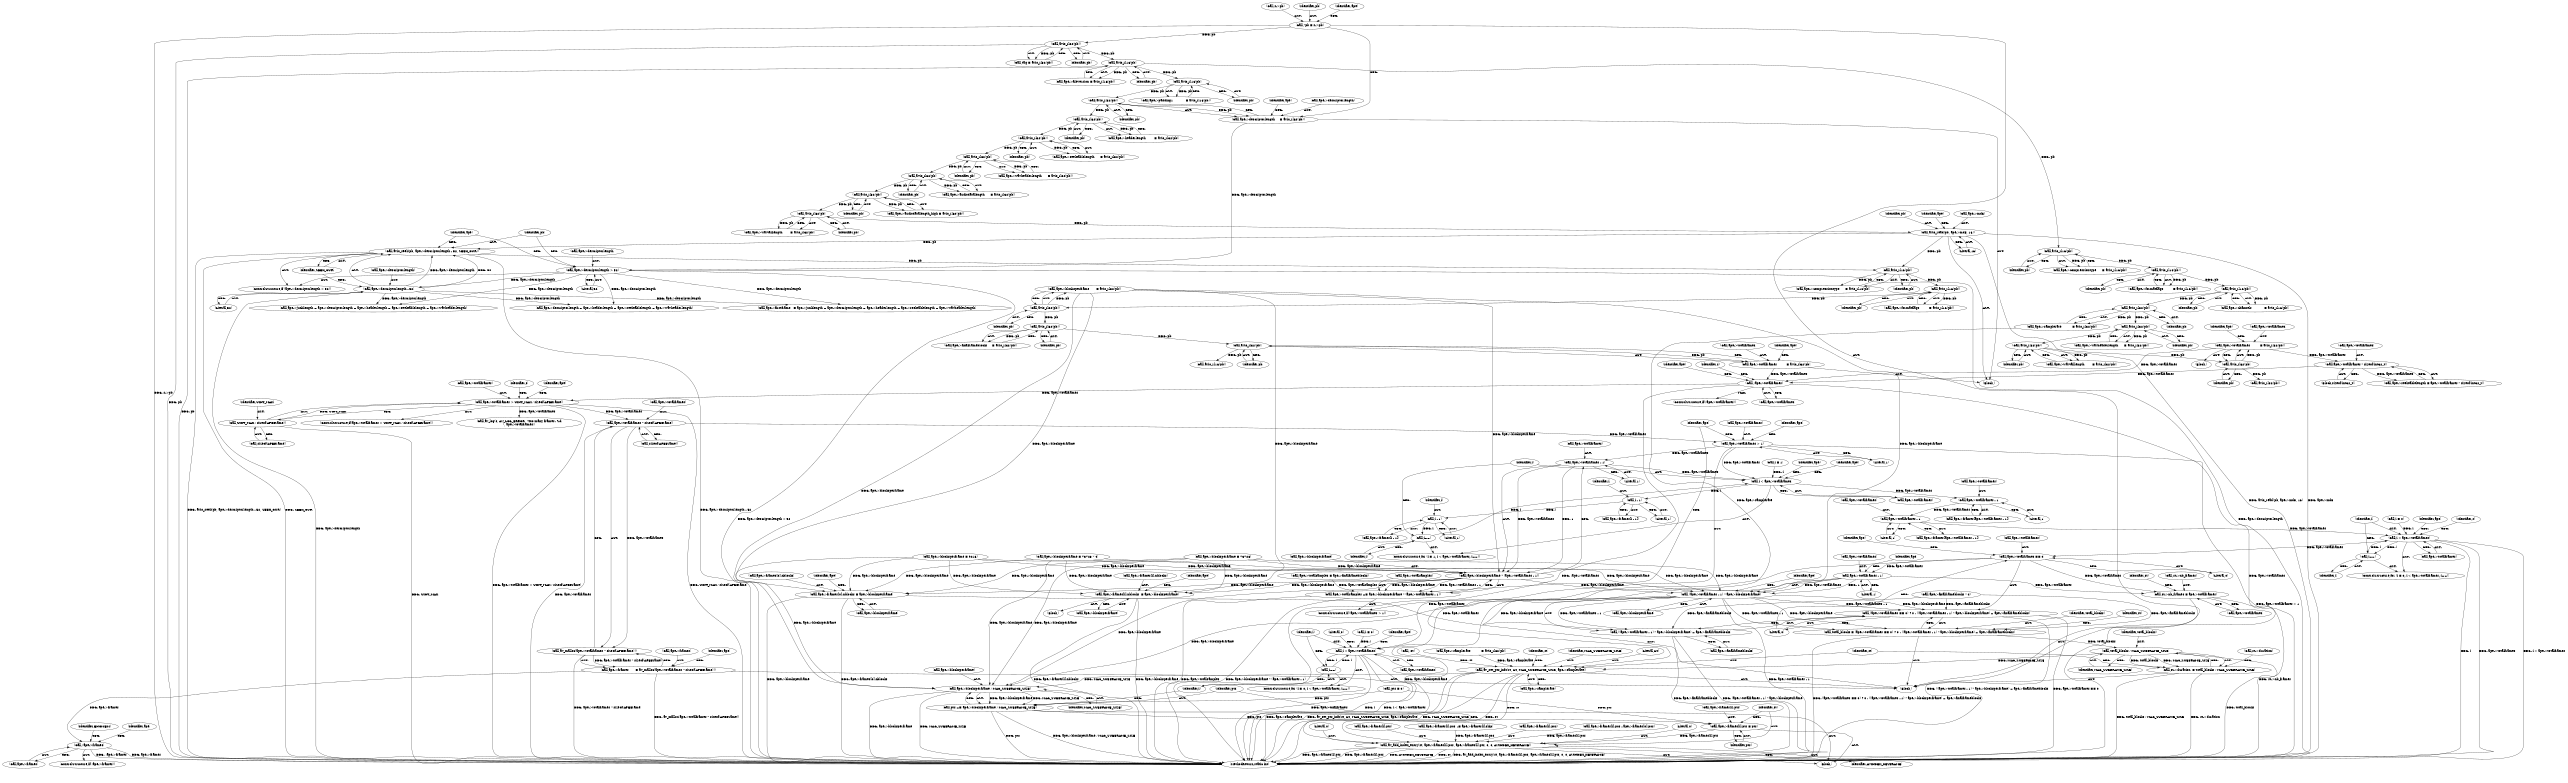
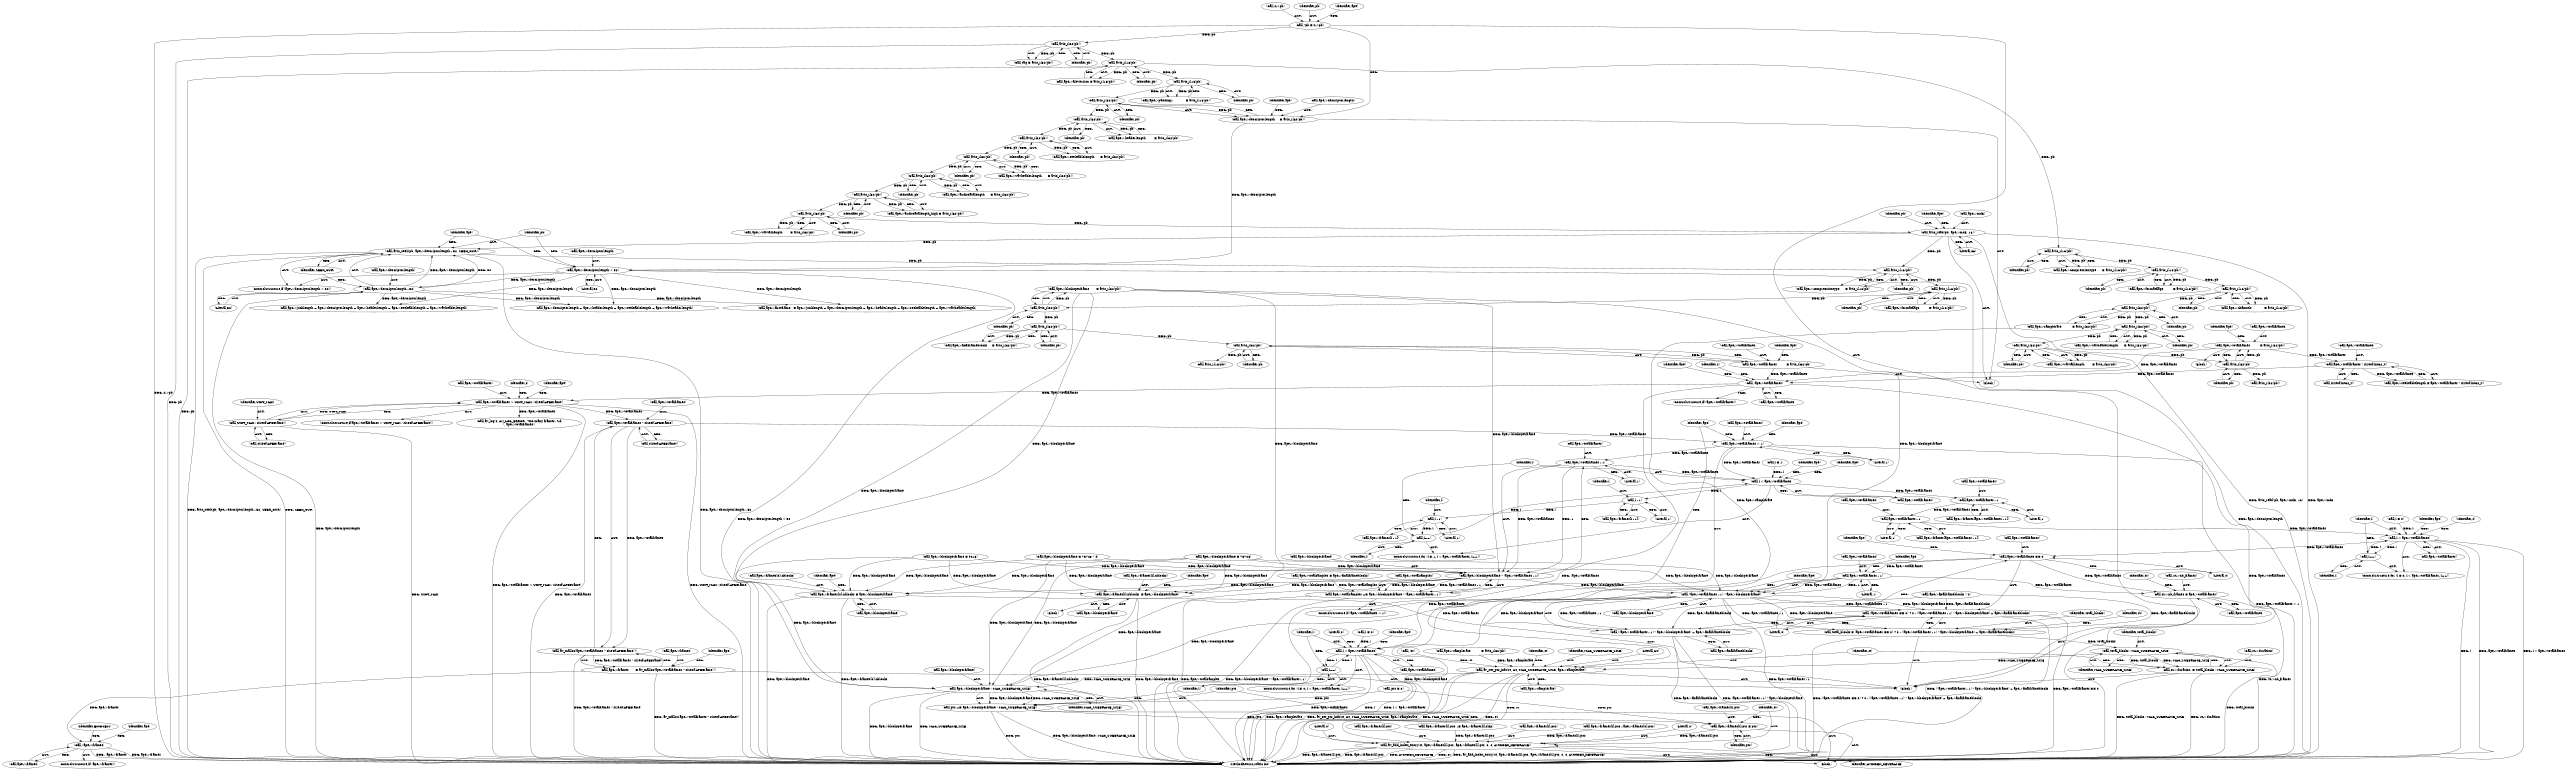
(1968, 252) -> (1968, 252)
(2338, 384) -> (2338, 384)
(1231, 568) -> none
(2249, 661) -> (2249, 661)
(965, 699) -> none
